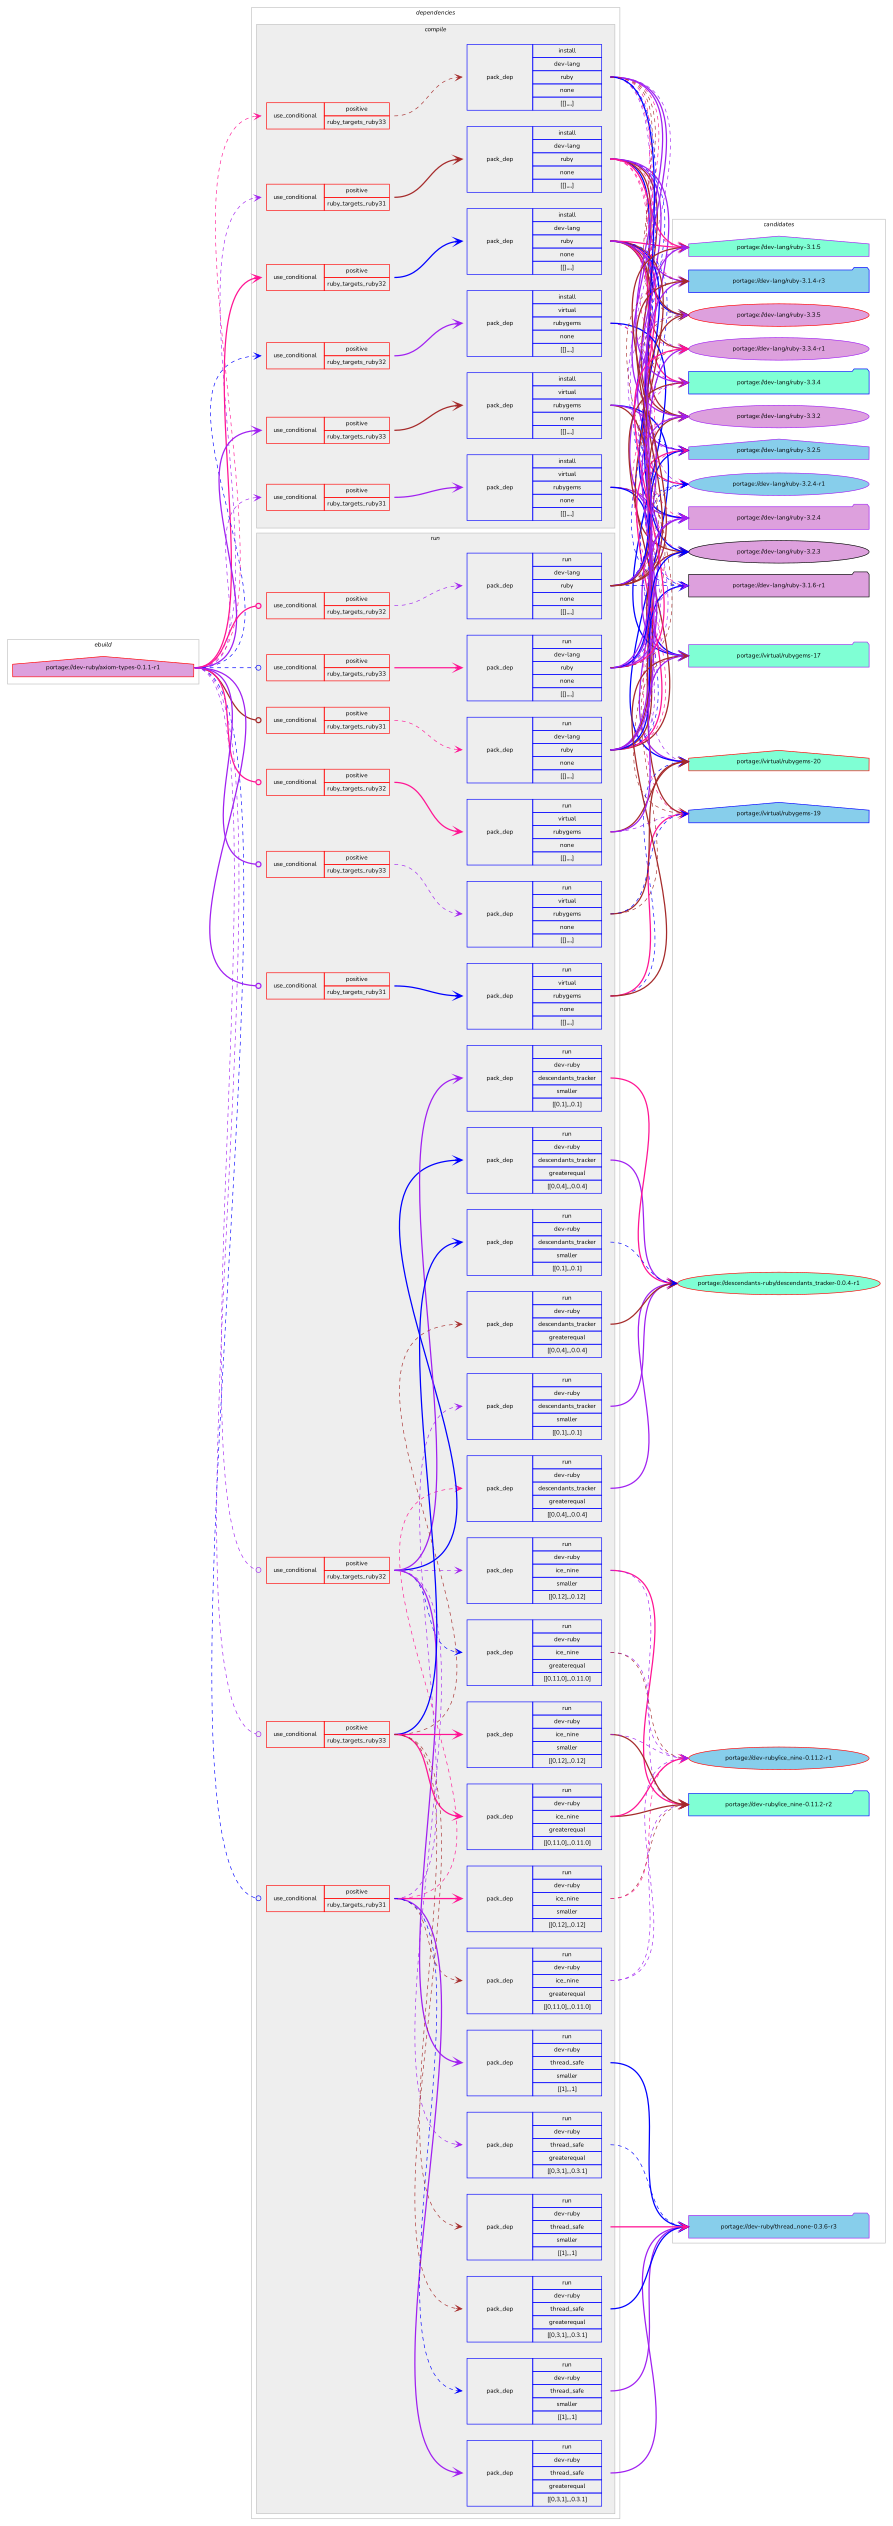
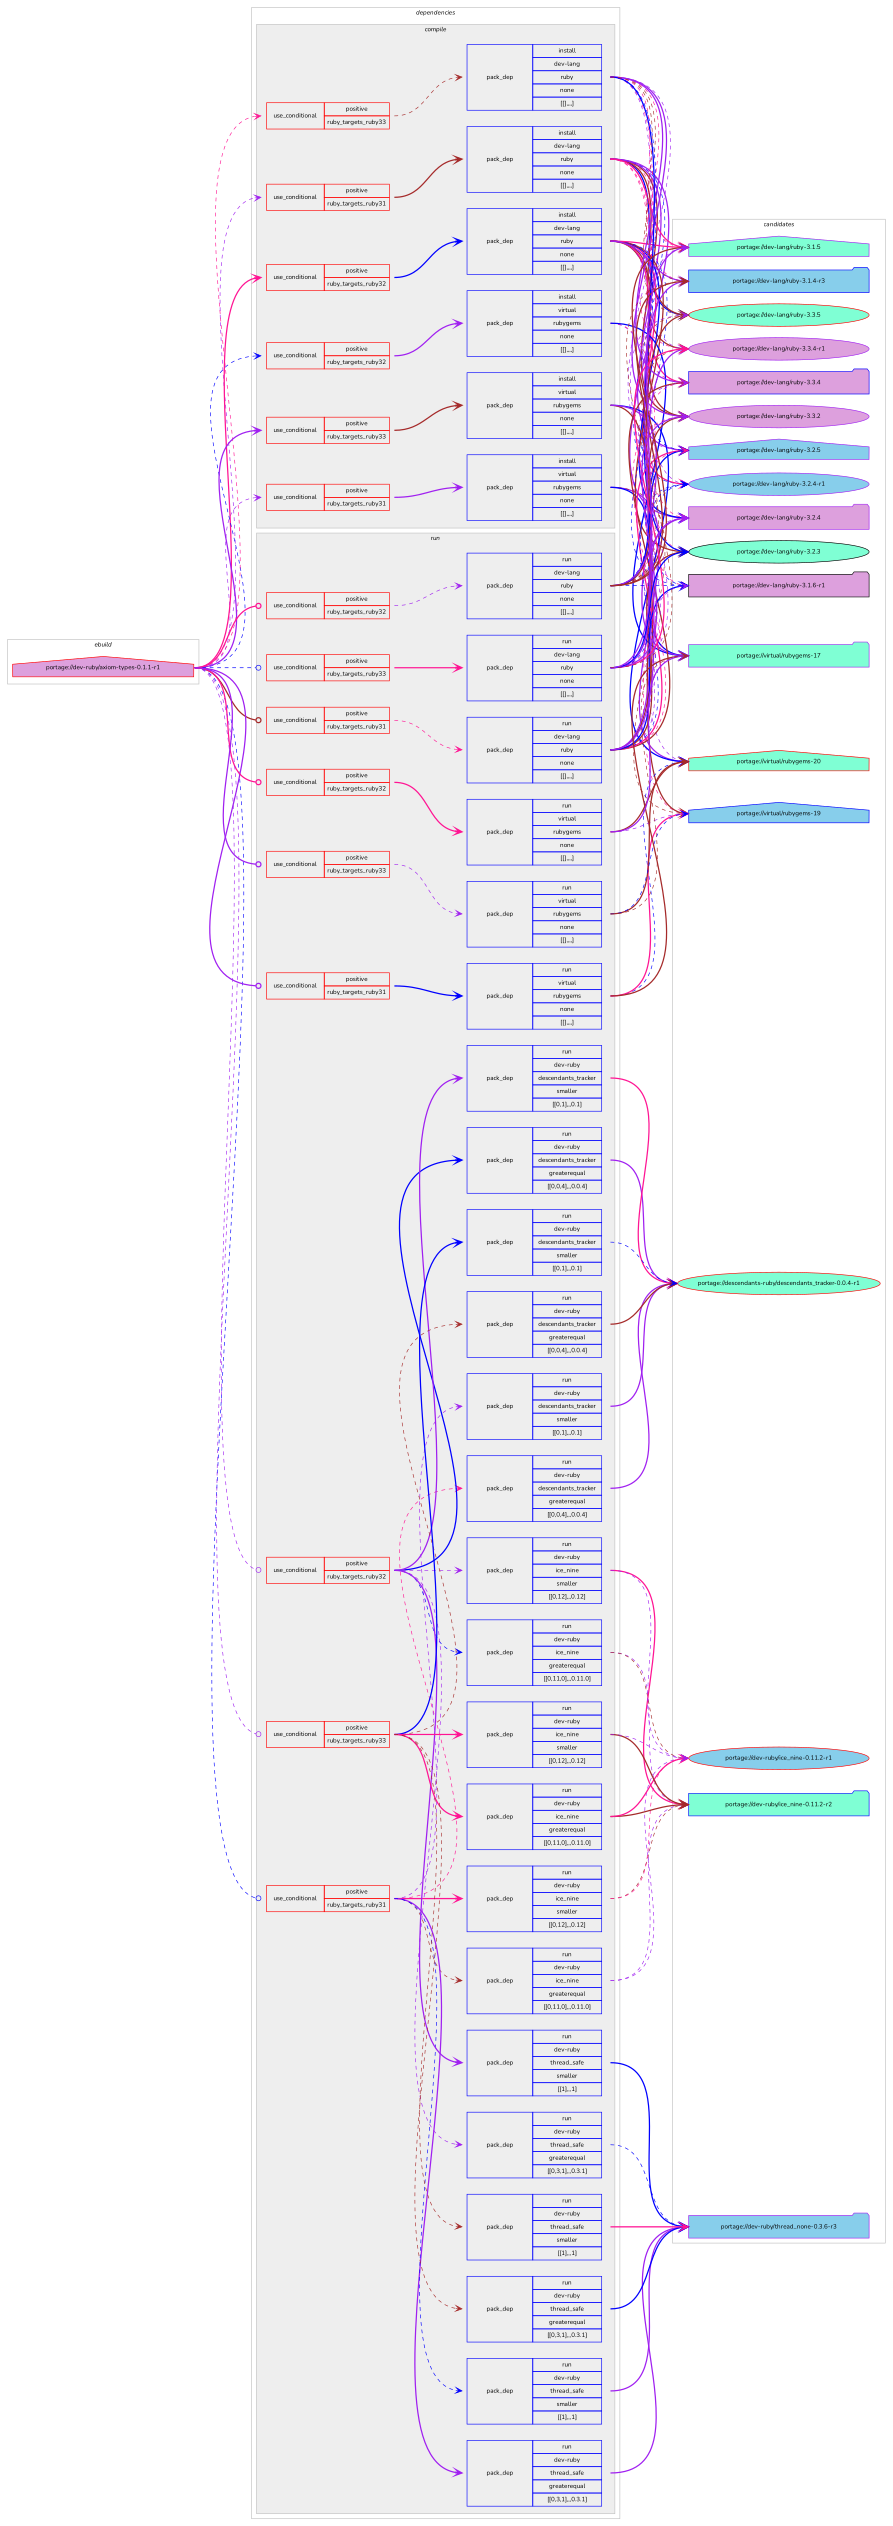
(779, 315) -> (779, 315)
(779, 383) -> (779, 383)
(779, 552) -> (779, 552)
